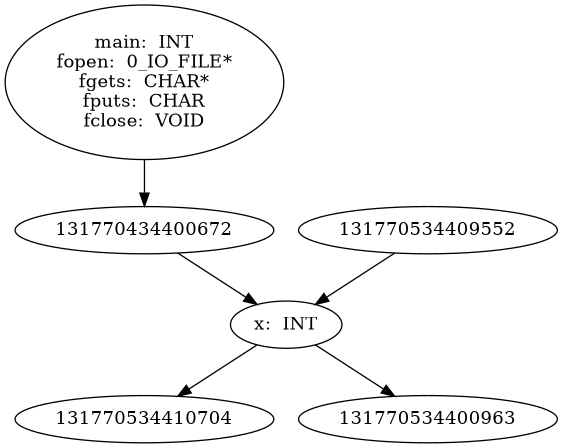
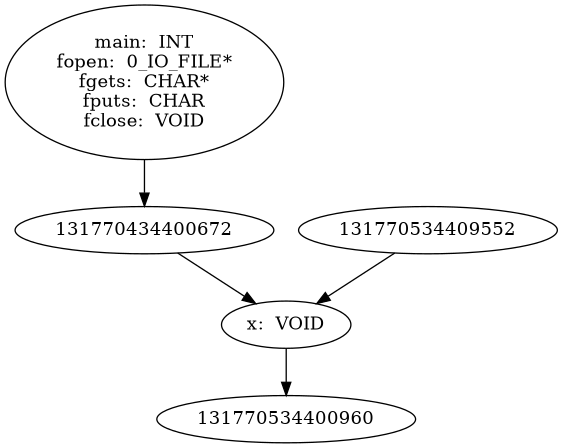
(286, 325) -> (286, 325)
(144, 419) -> none
(428, 419) -> (286, 419)
